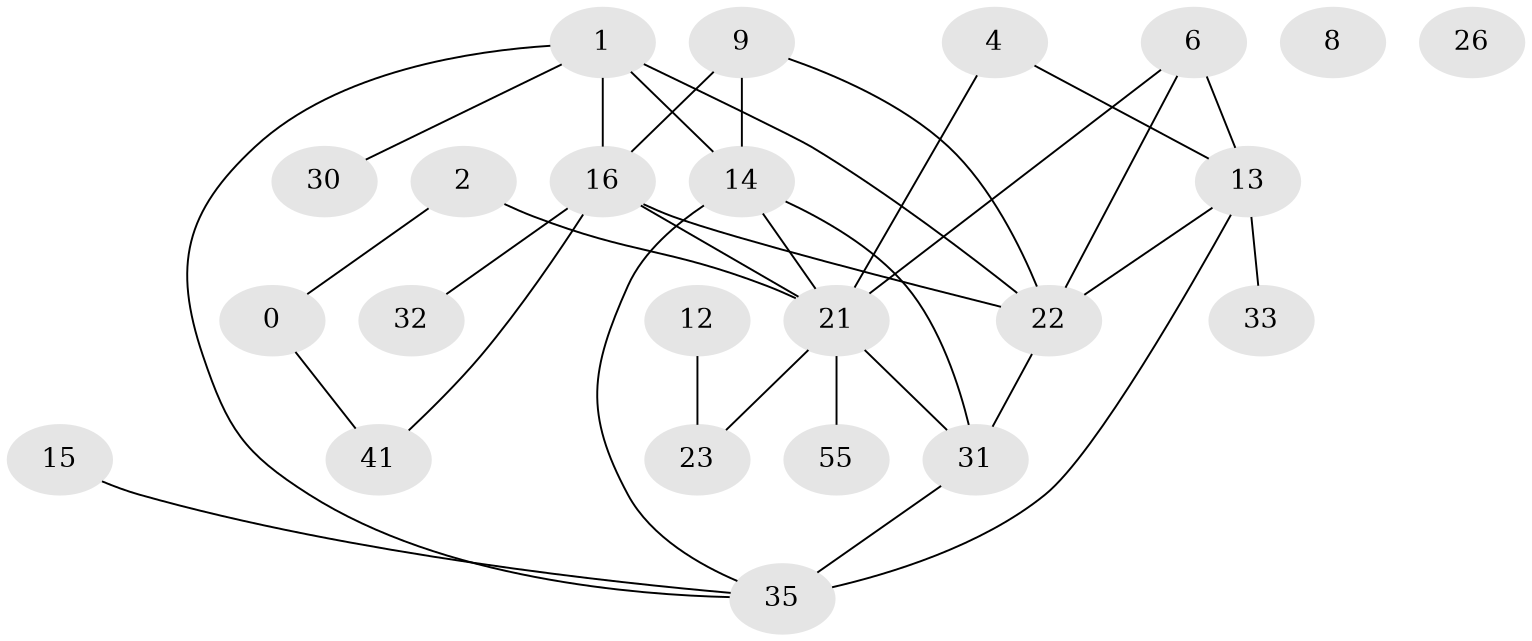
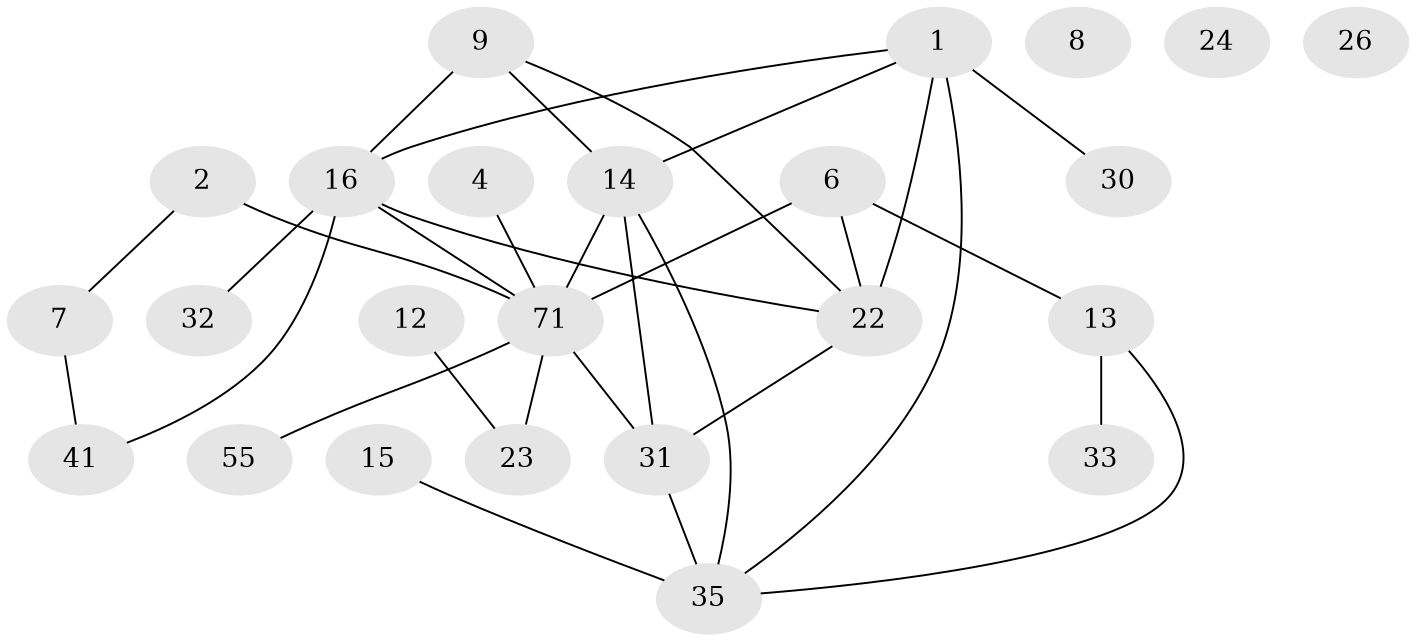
none -> (1217, 43)
(1126, 114) -> none
(1148, 251) -> none
(272, 321) -> (60, 321)
(837, 321) -> (551, 321)
